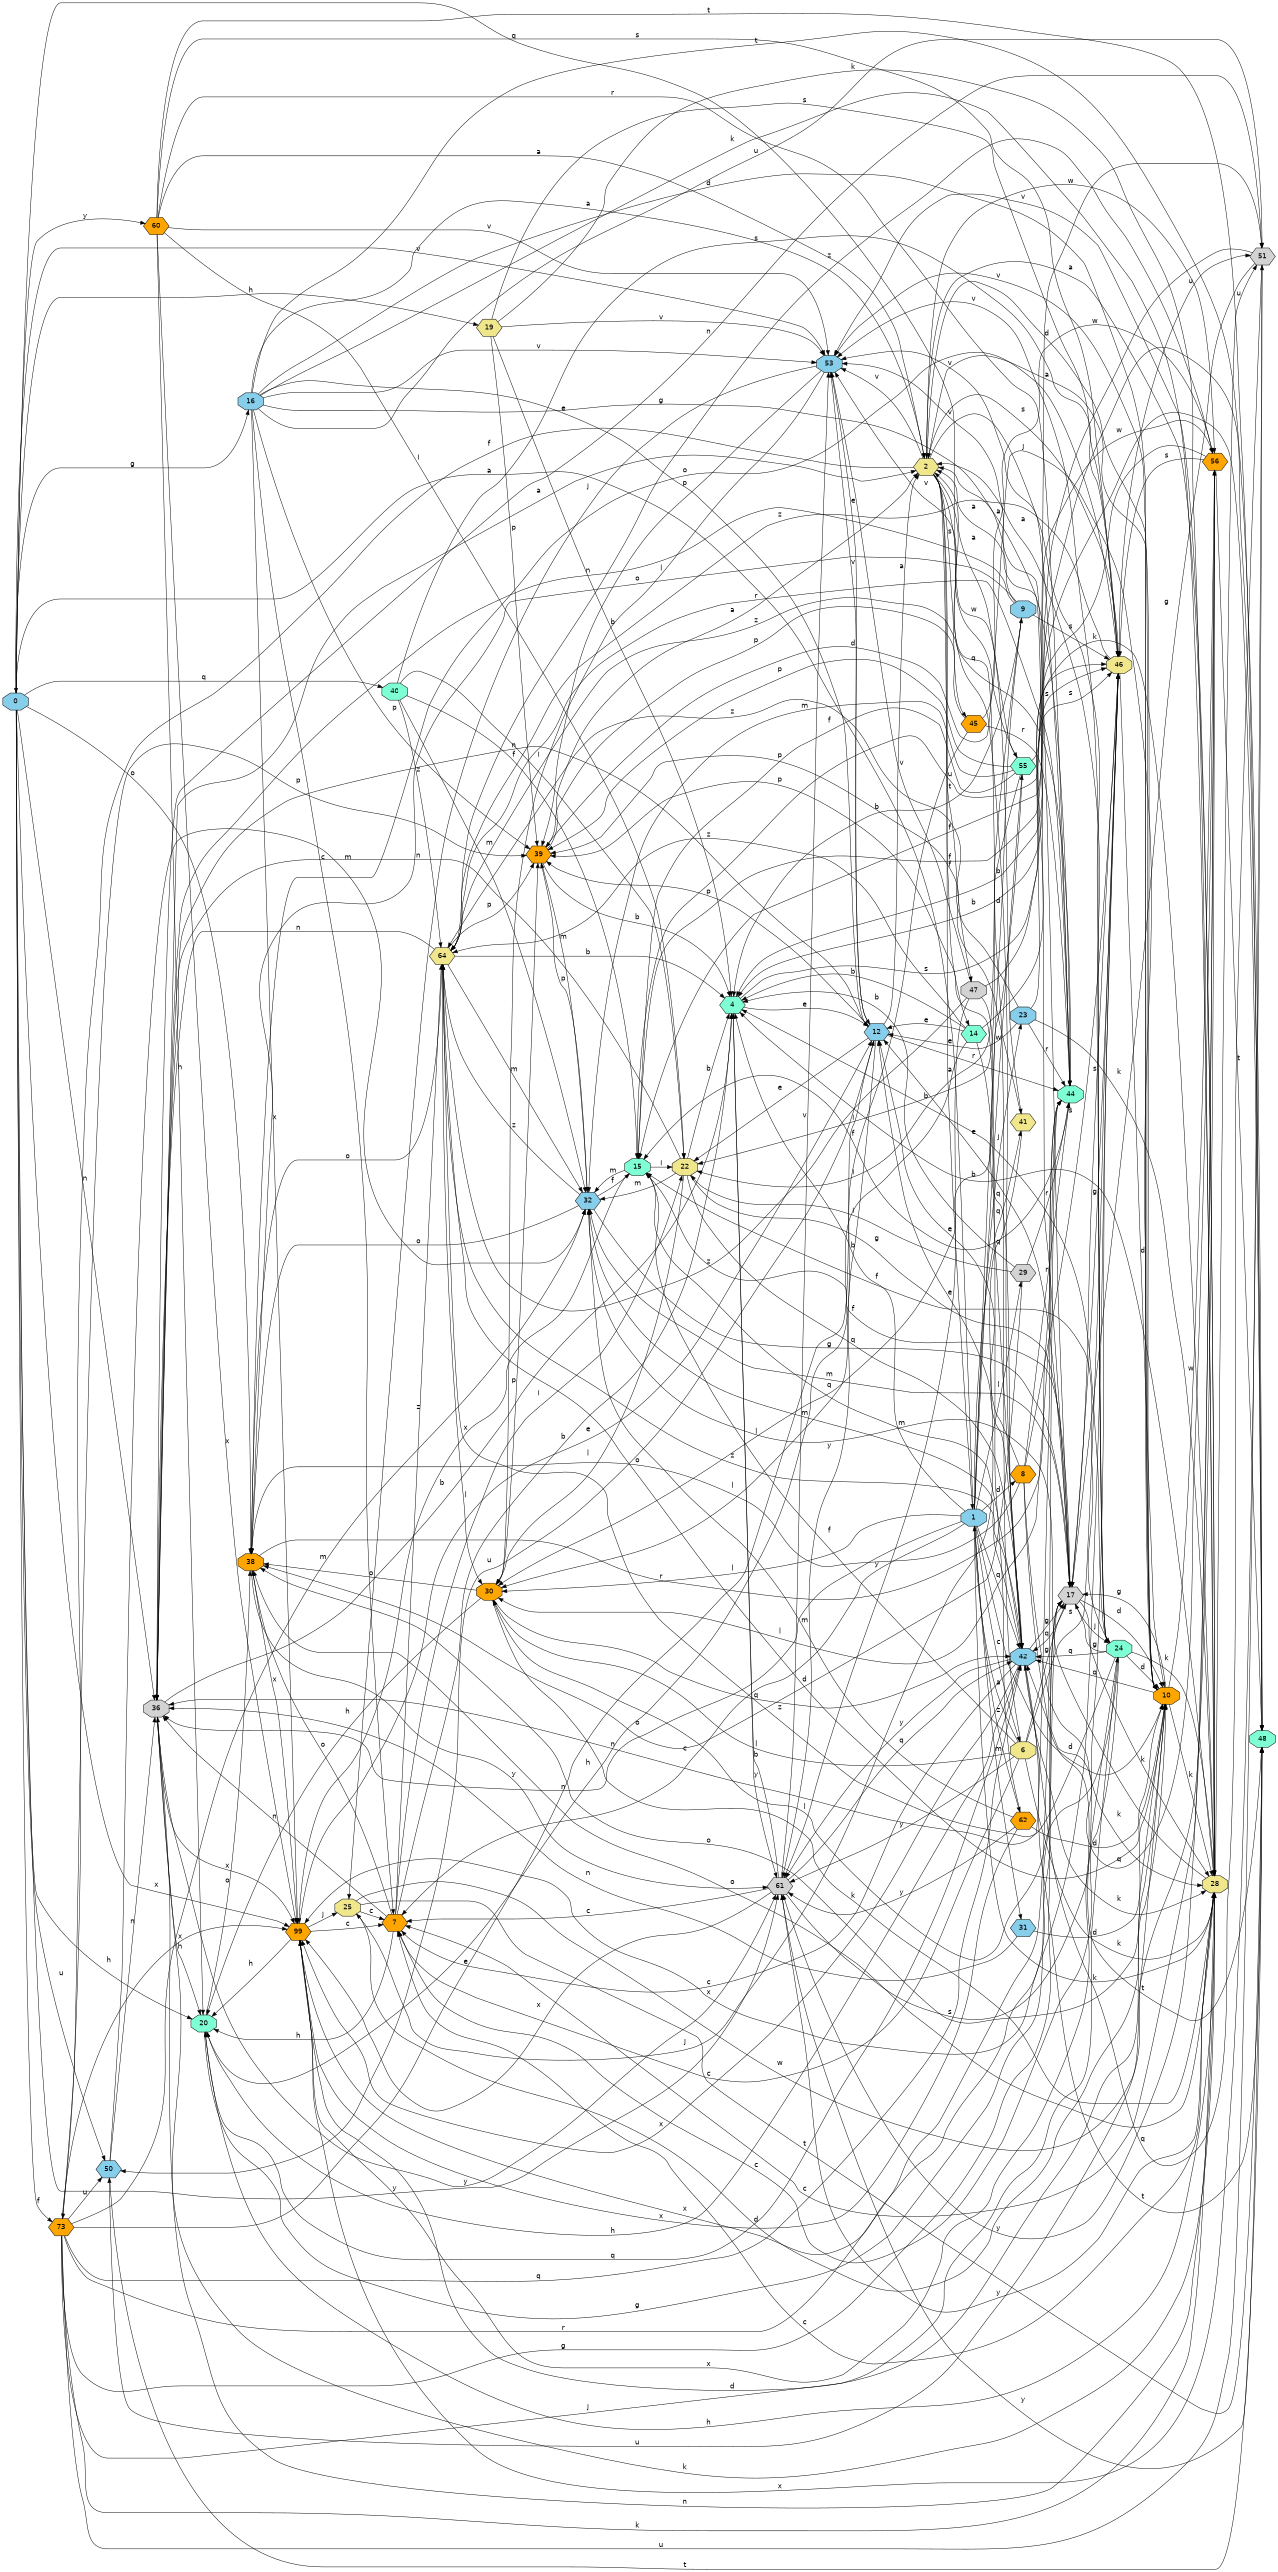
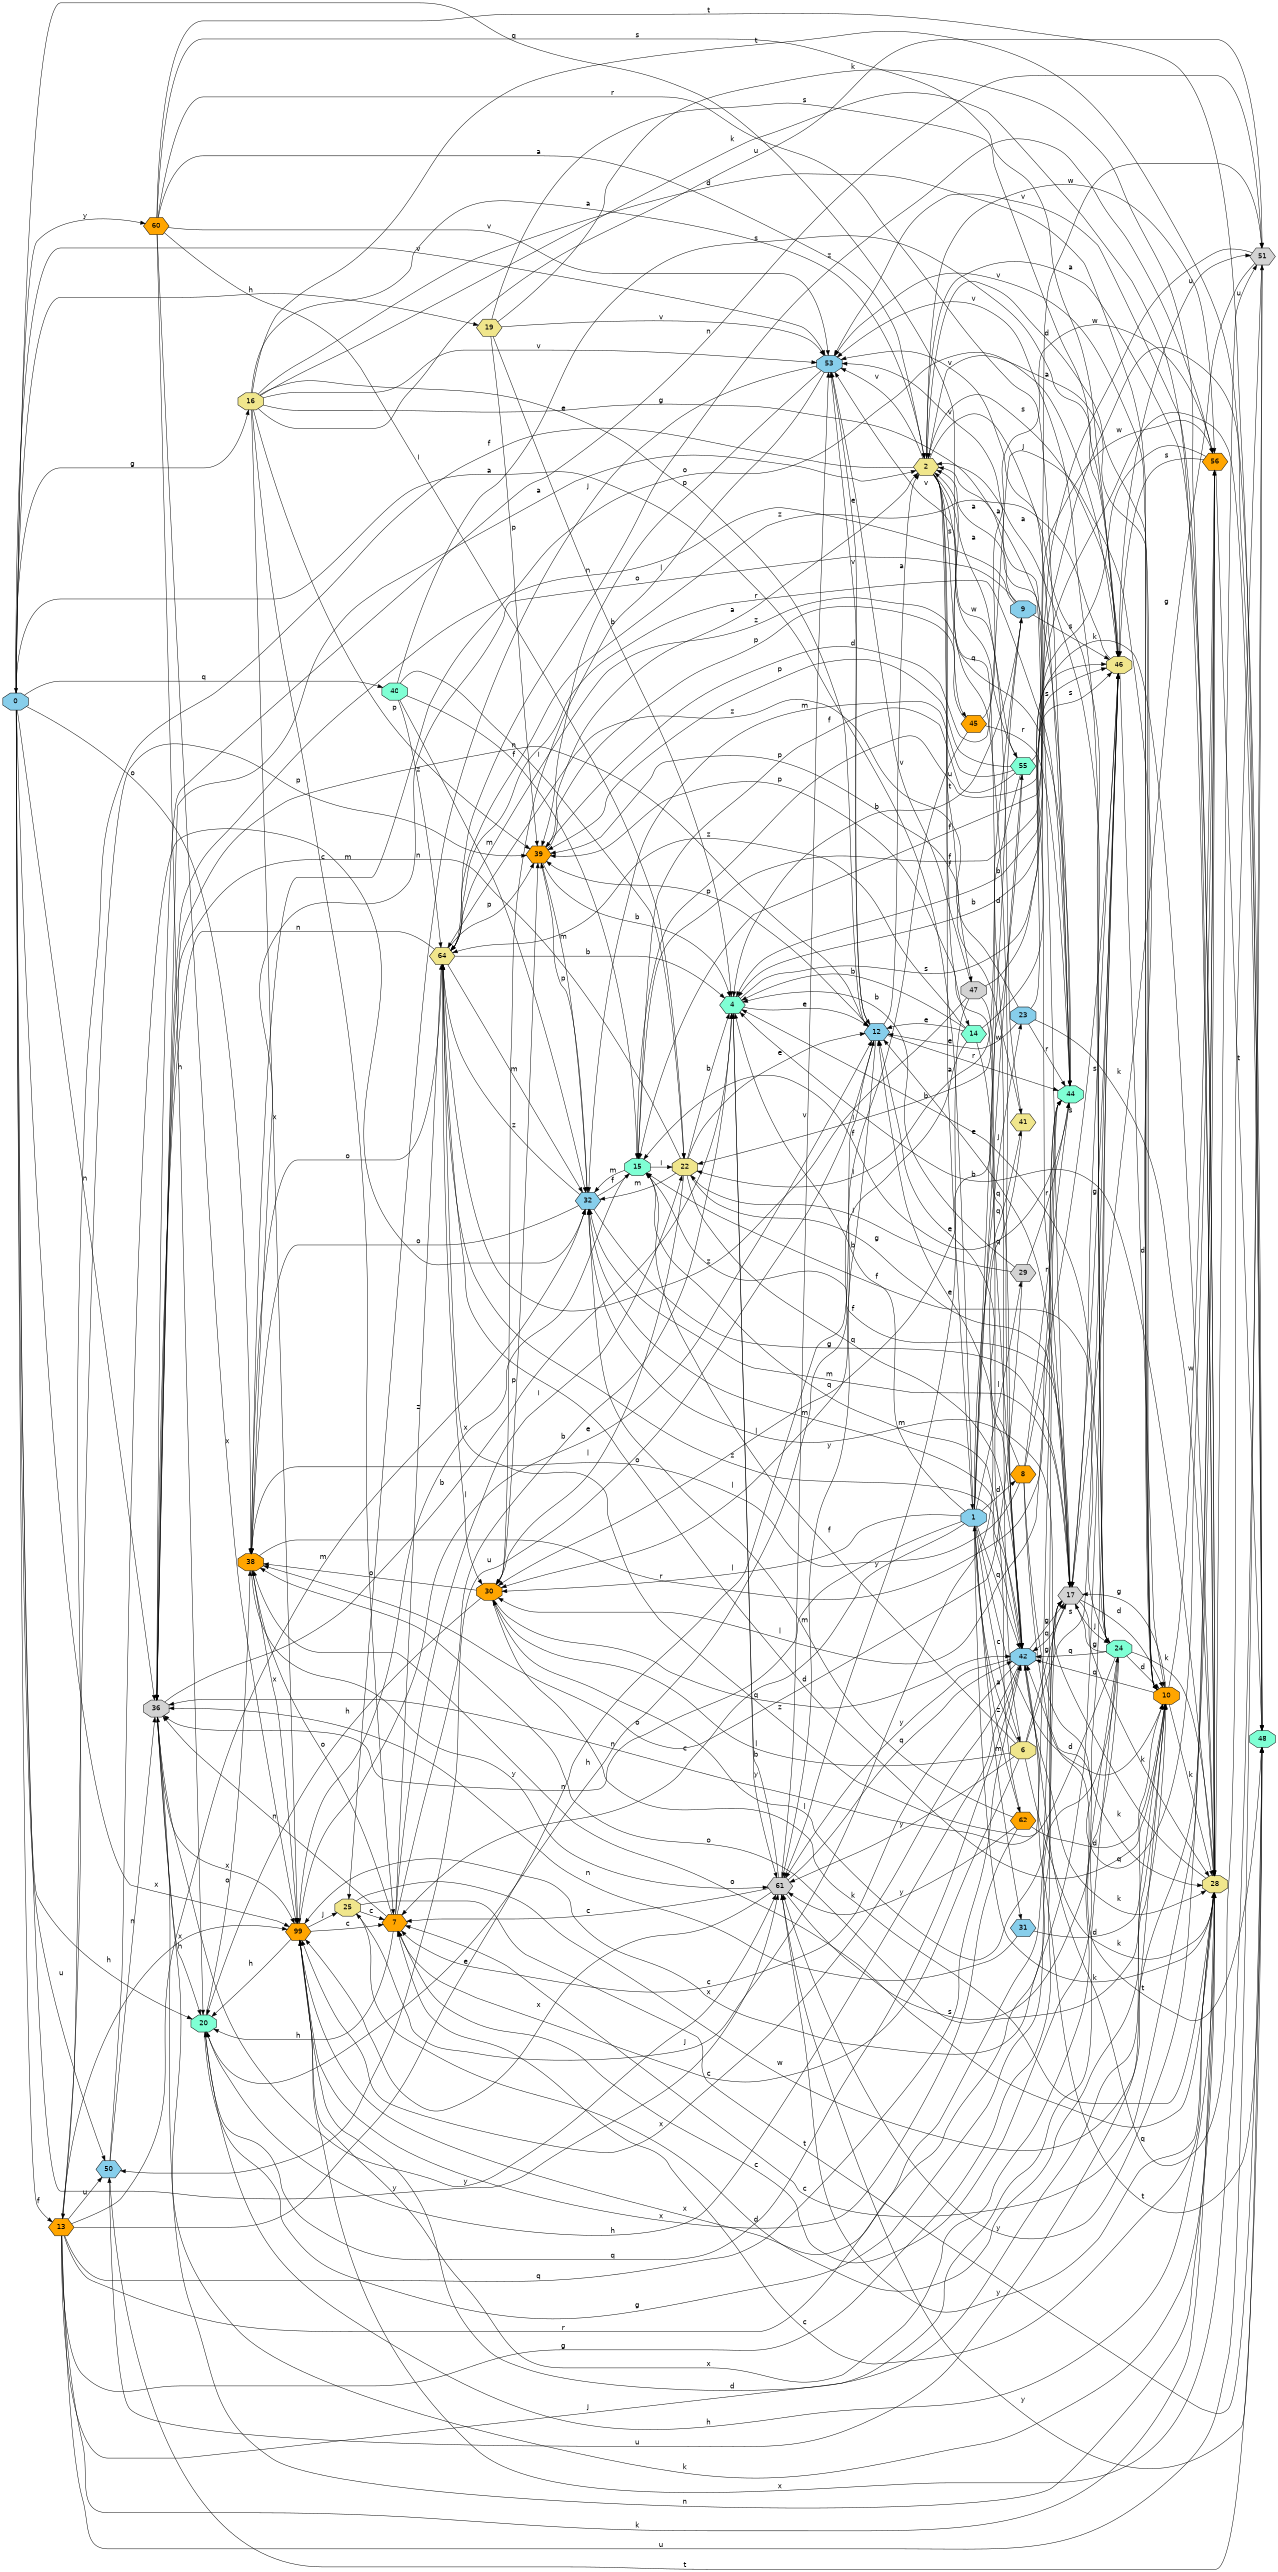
(251, 401) -> (251, 401)
(783, 1098) -> (763, 1073)
(61, 2227) -> (61, 2227)
